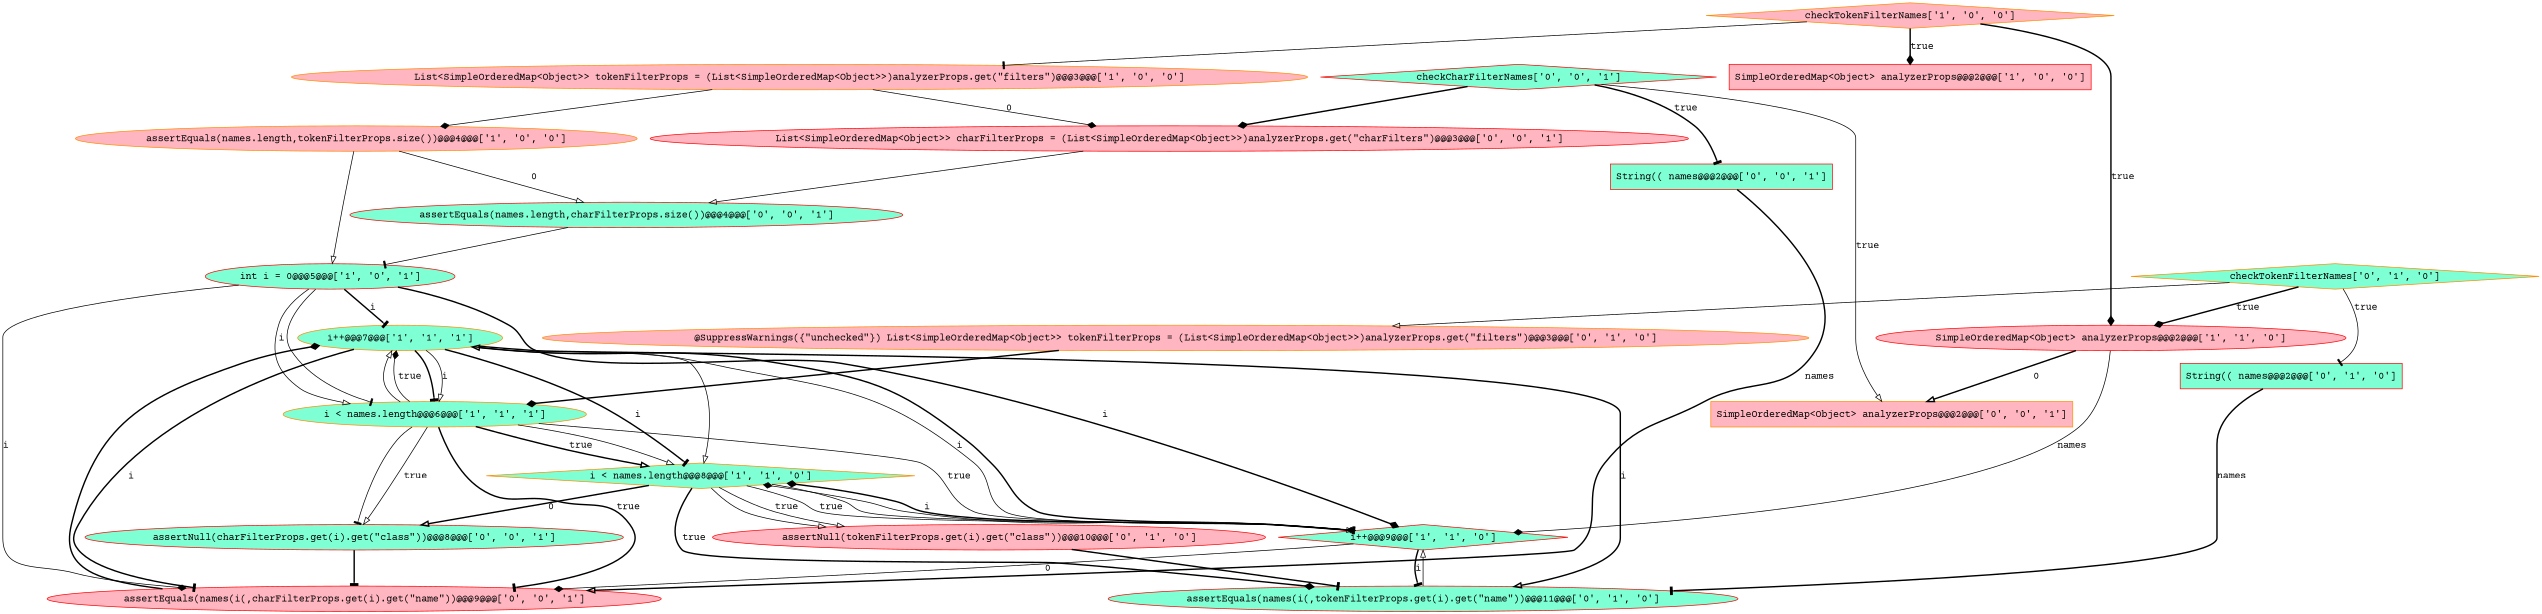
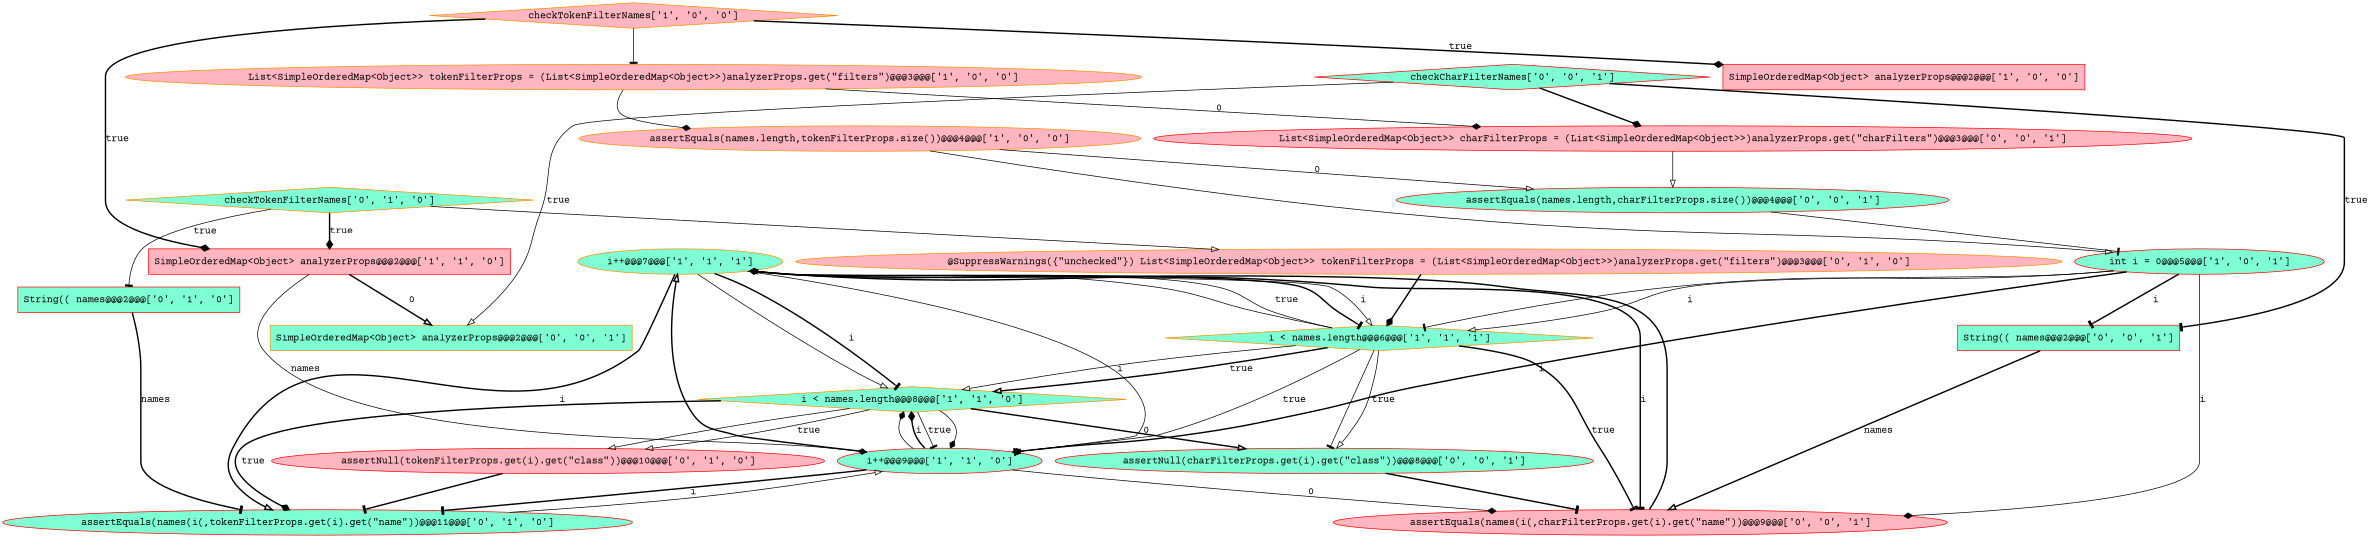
(364, 306) -> (2136, 299)
(2111, 338) -> (330, 262)
(435, 414) -> (1379, 338)
(1892, 414) -> (451, 338)
(1423, 537) -> (940, 461)
